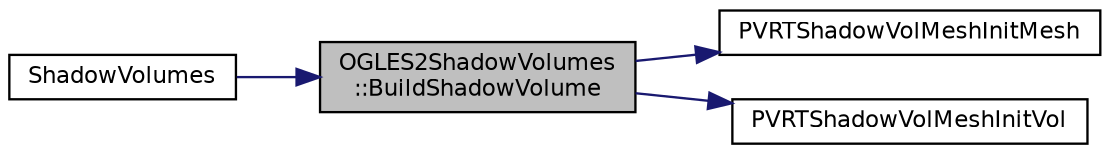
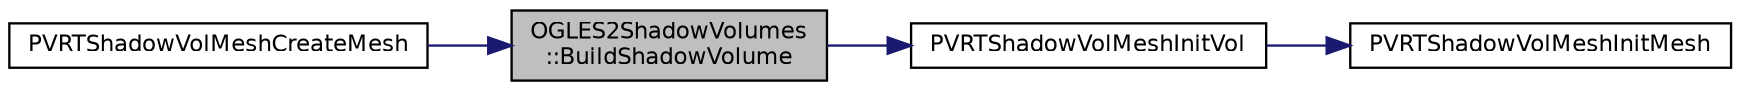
(666, 58) -> (1297, 46)
(123, 77) -> (218, 46)
